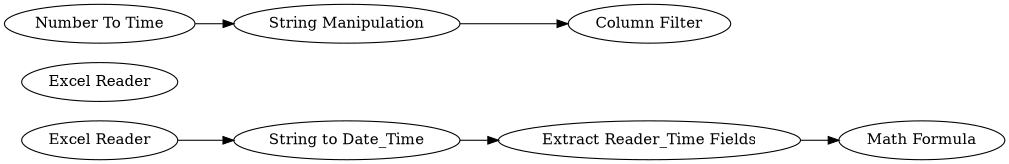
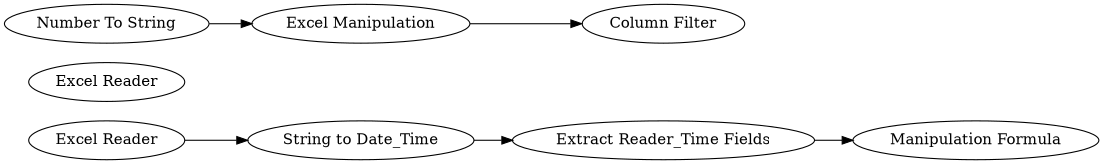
(100, 24) -> (107, 24)
(347, 24) -> (361, 24)
(922, 140) -> (976, 140)
